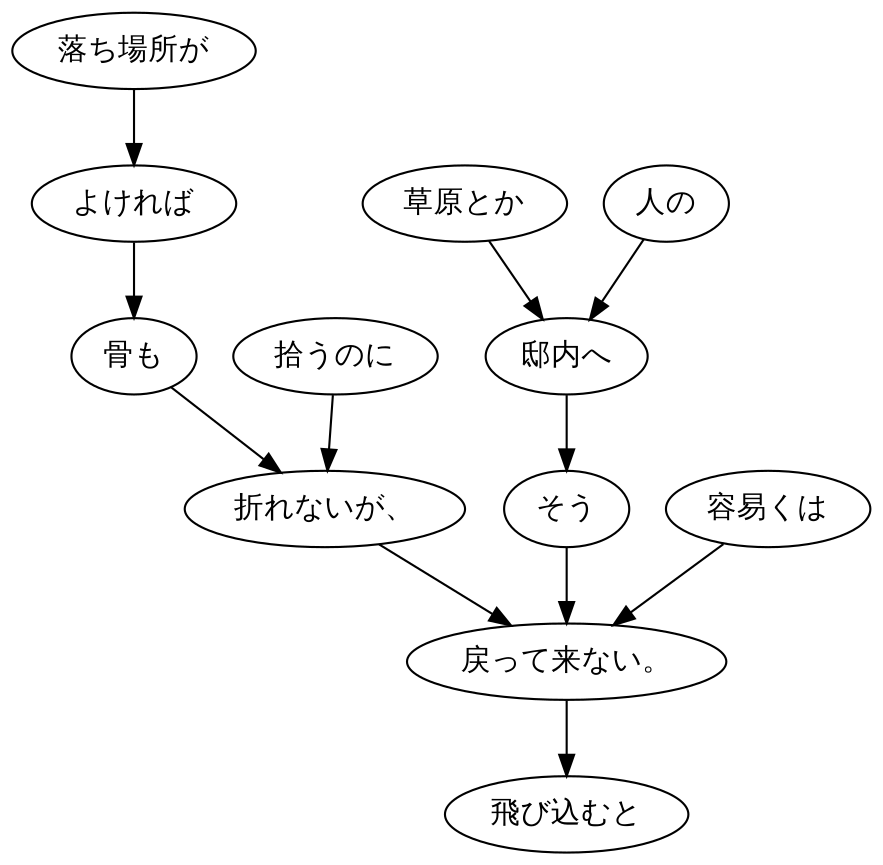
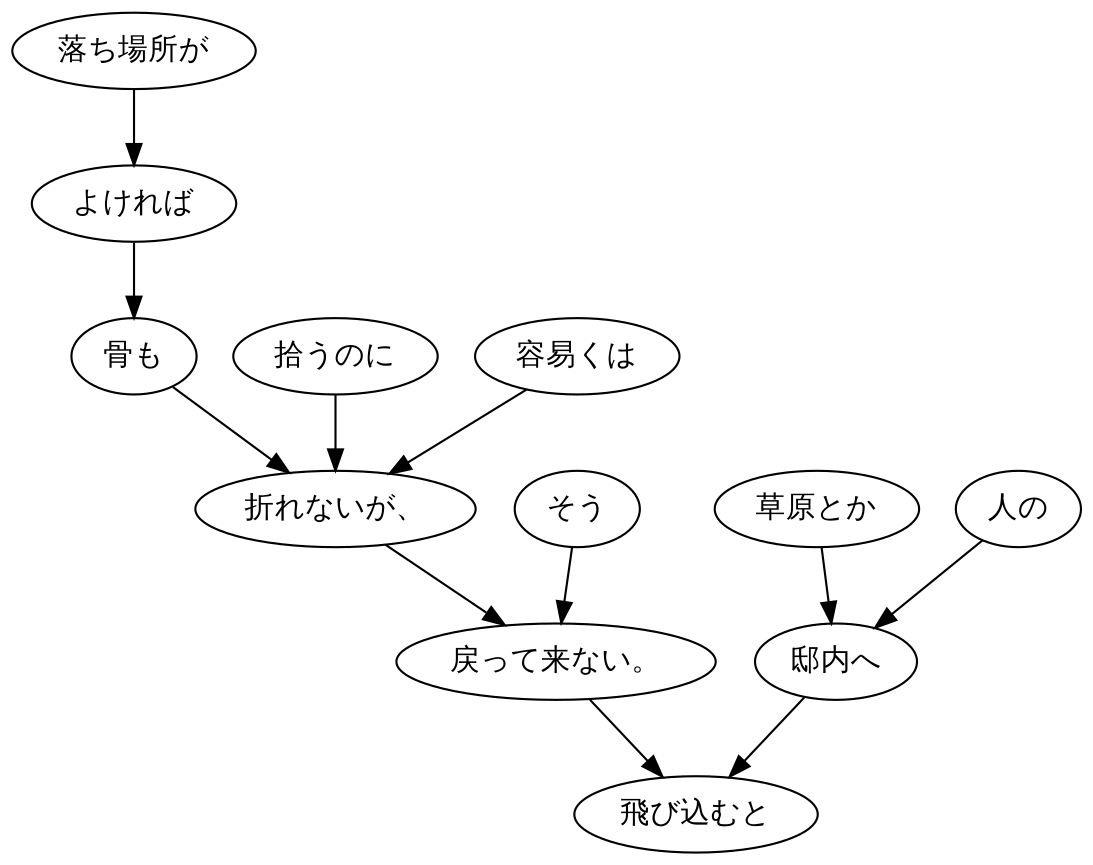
(567, 422) -> (774, 729)
(677, 578) -> (467, 426)
